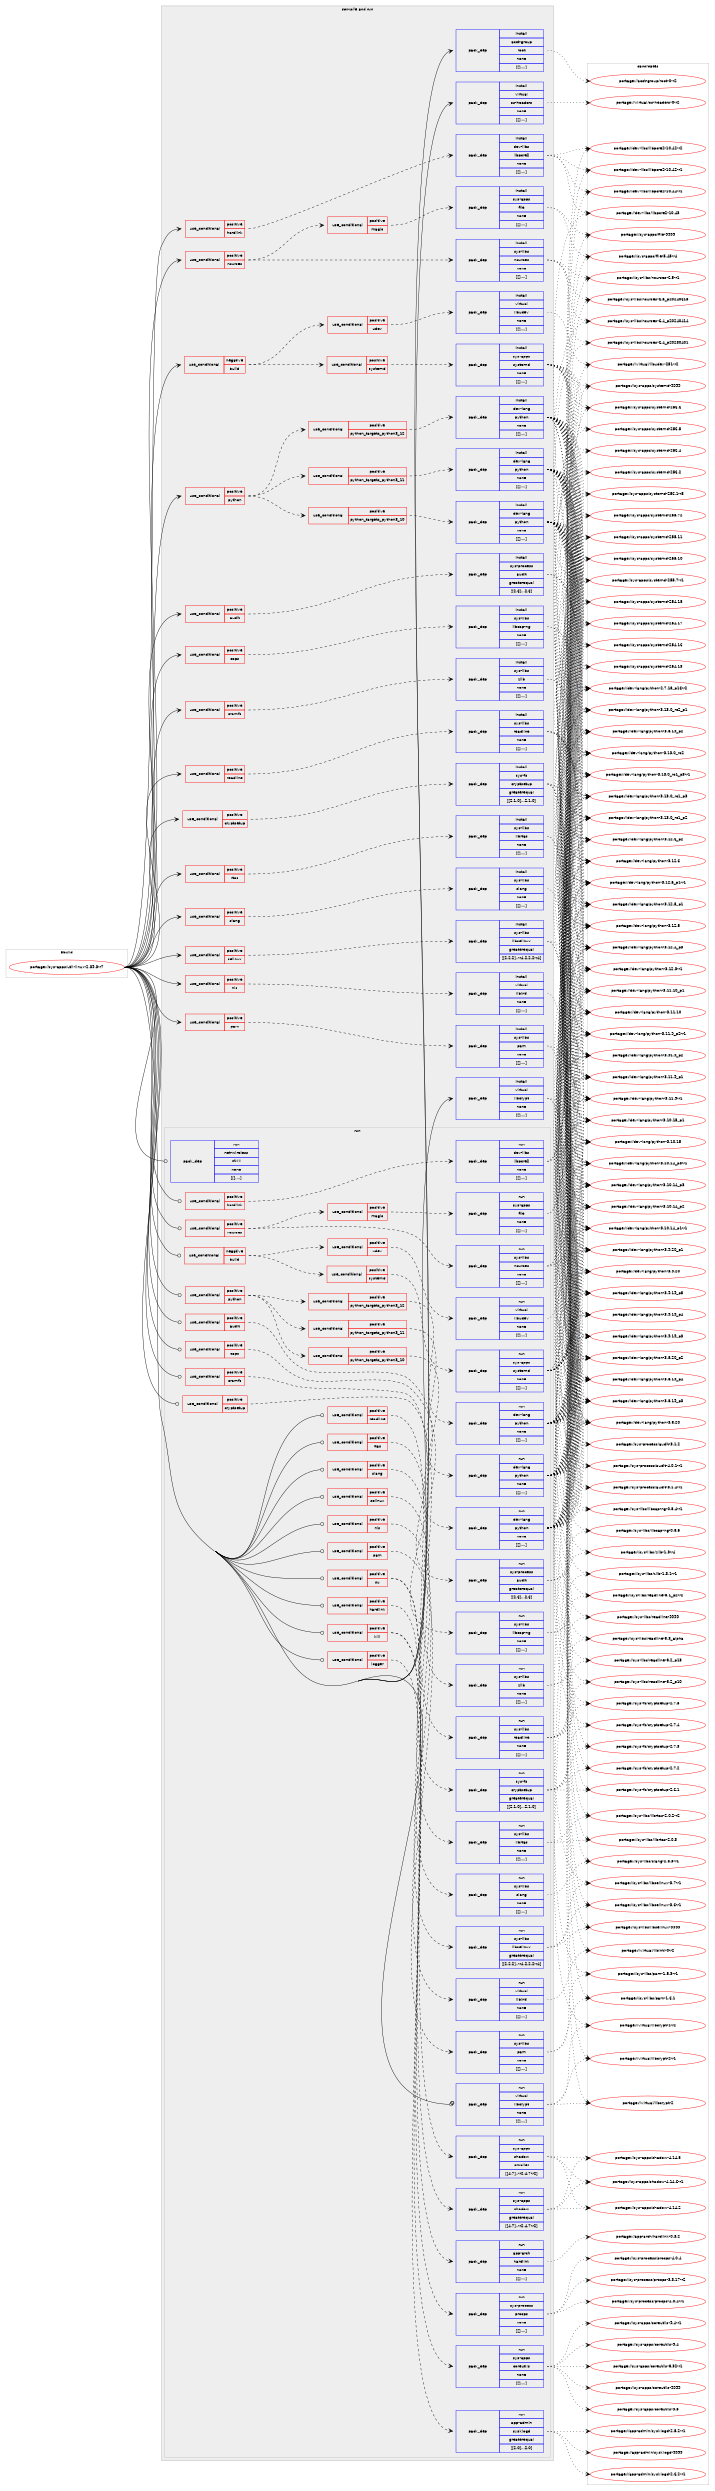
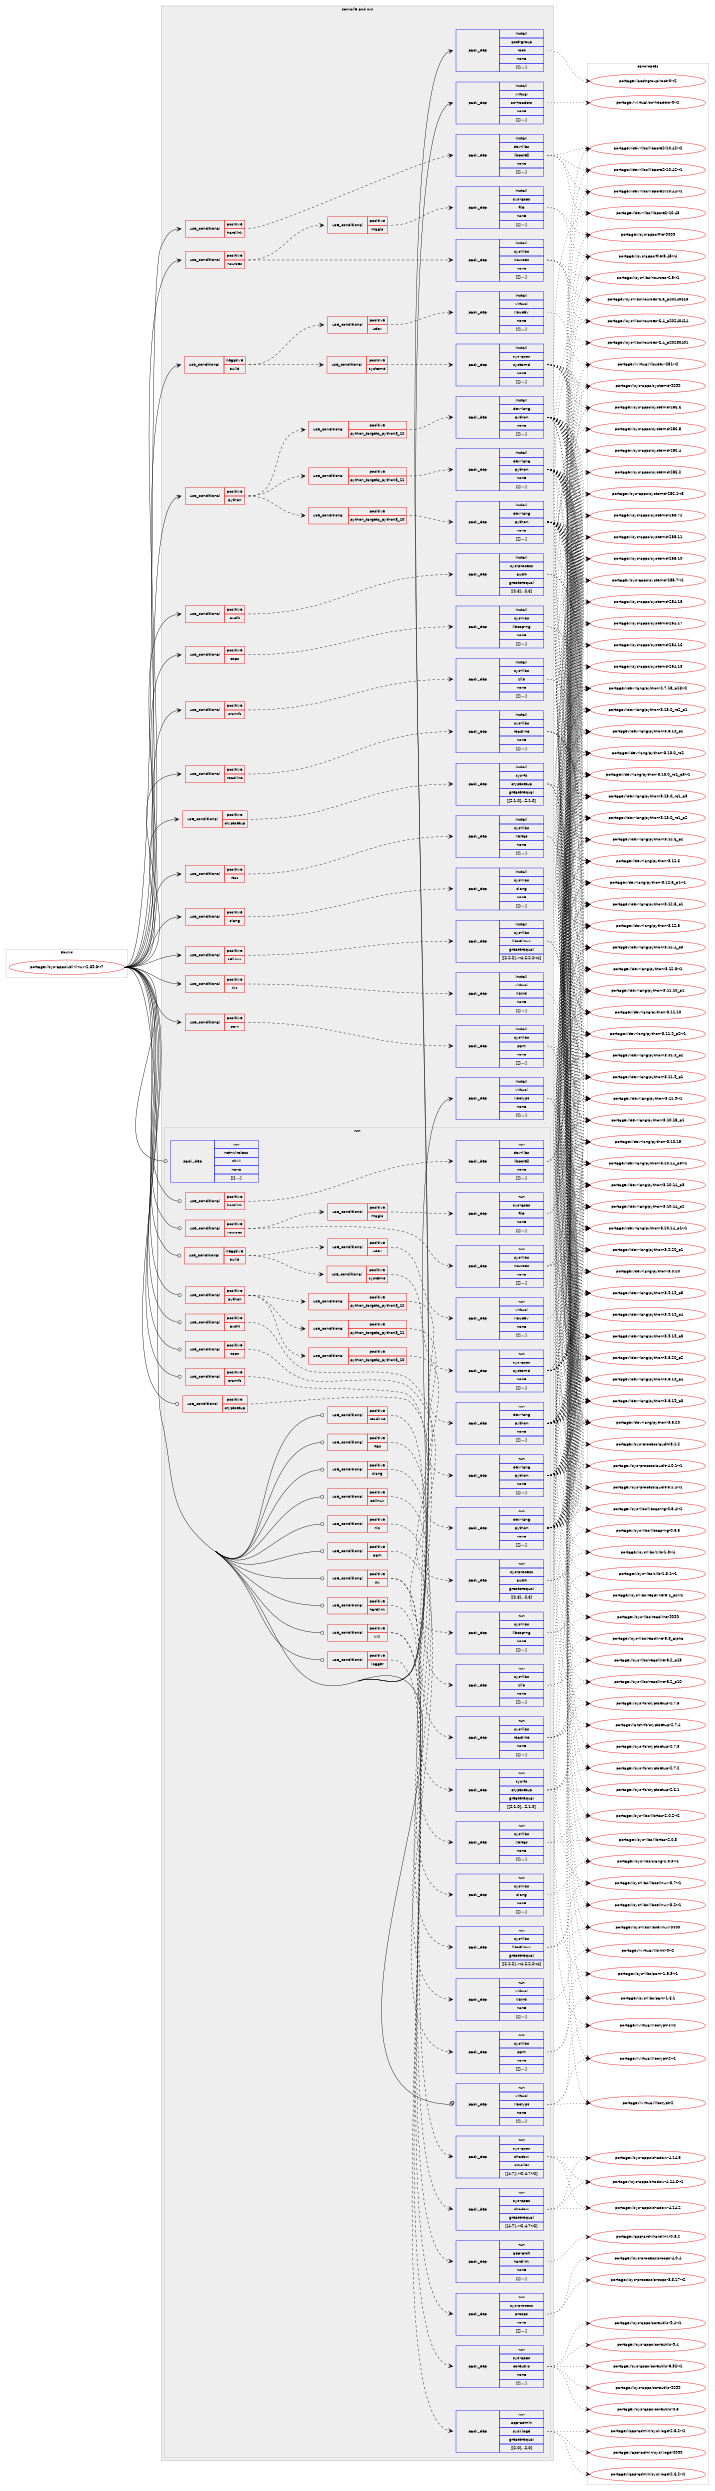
(648, 1725) -> (648, 1725)
(648, 1905) -> (648, 1905)
(648, 2302) -> none
